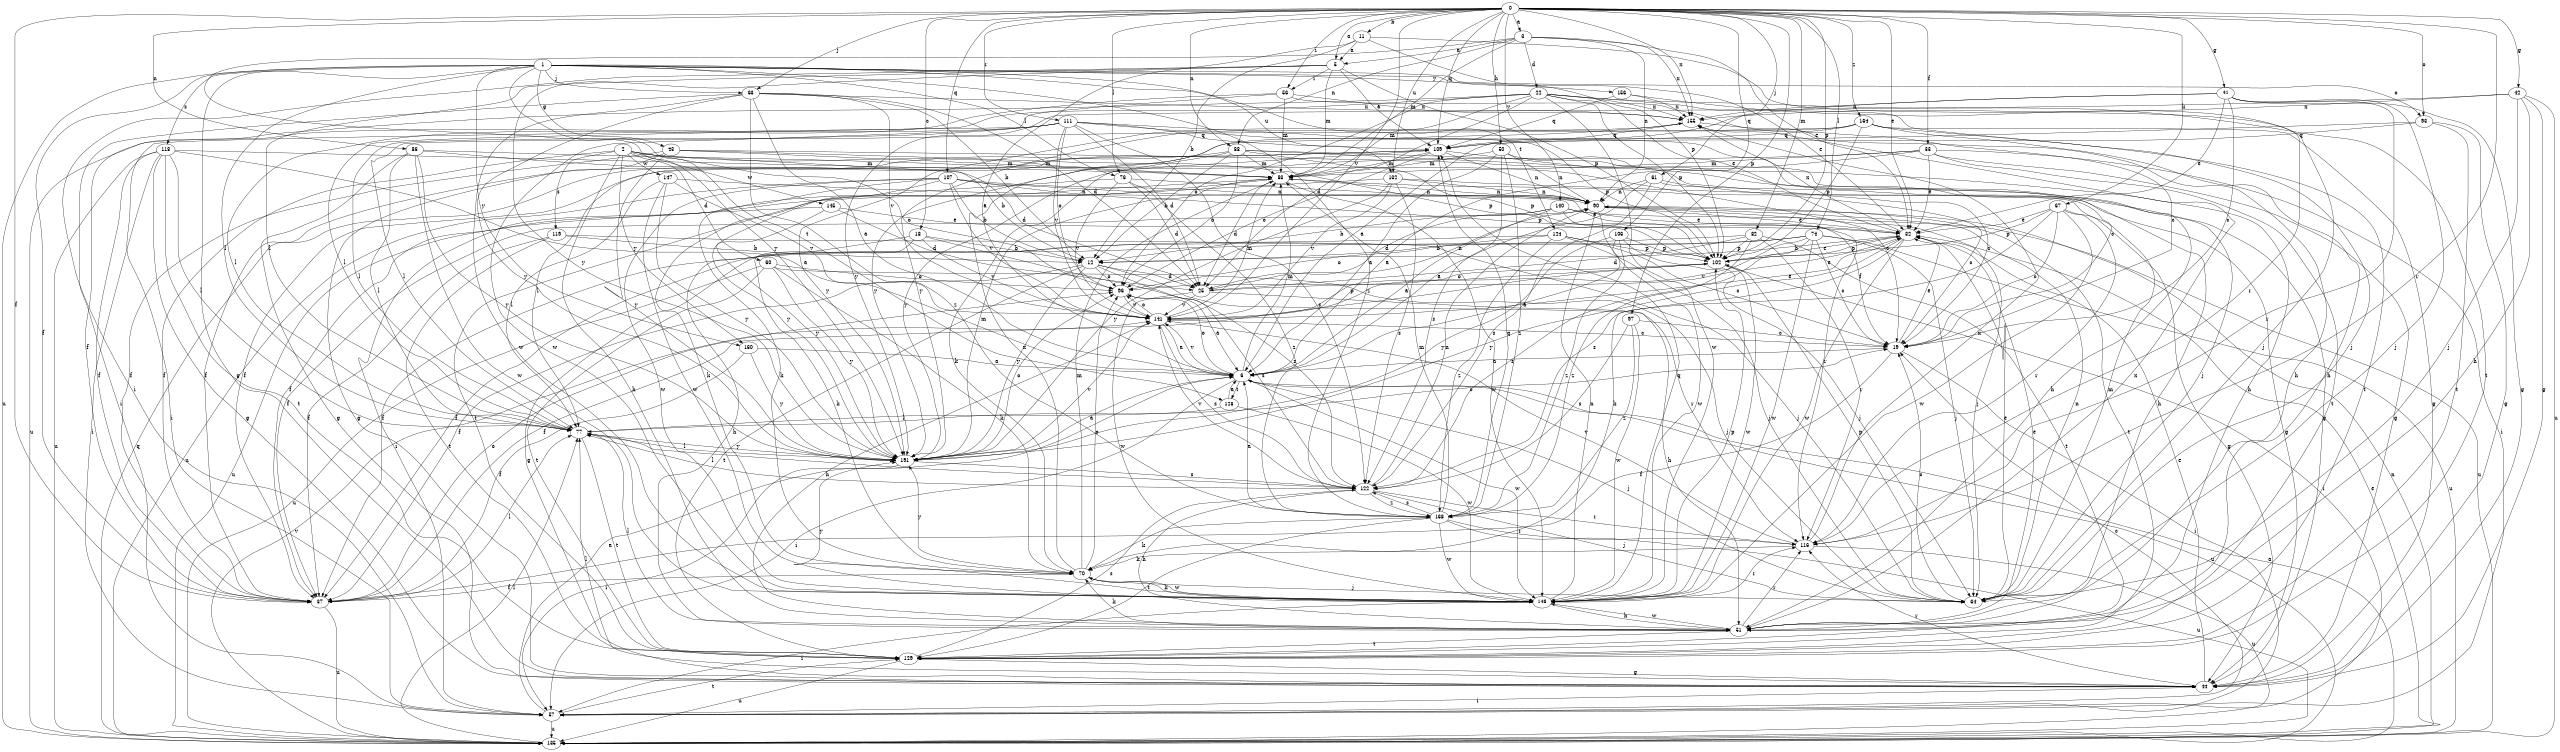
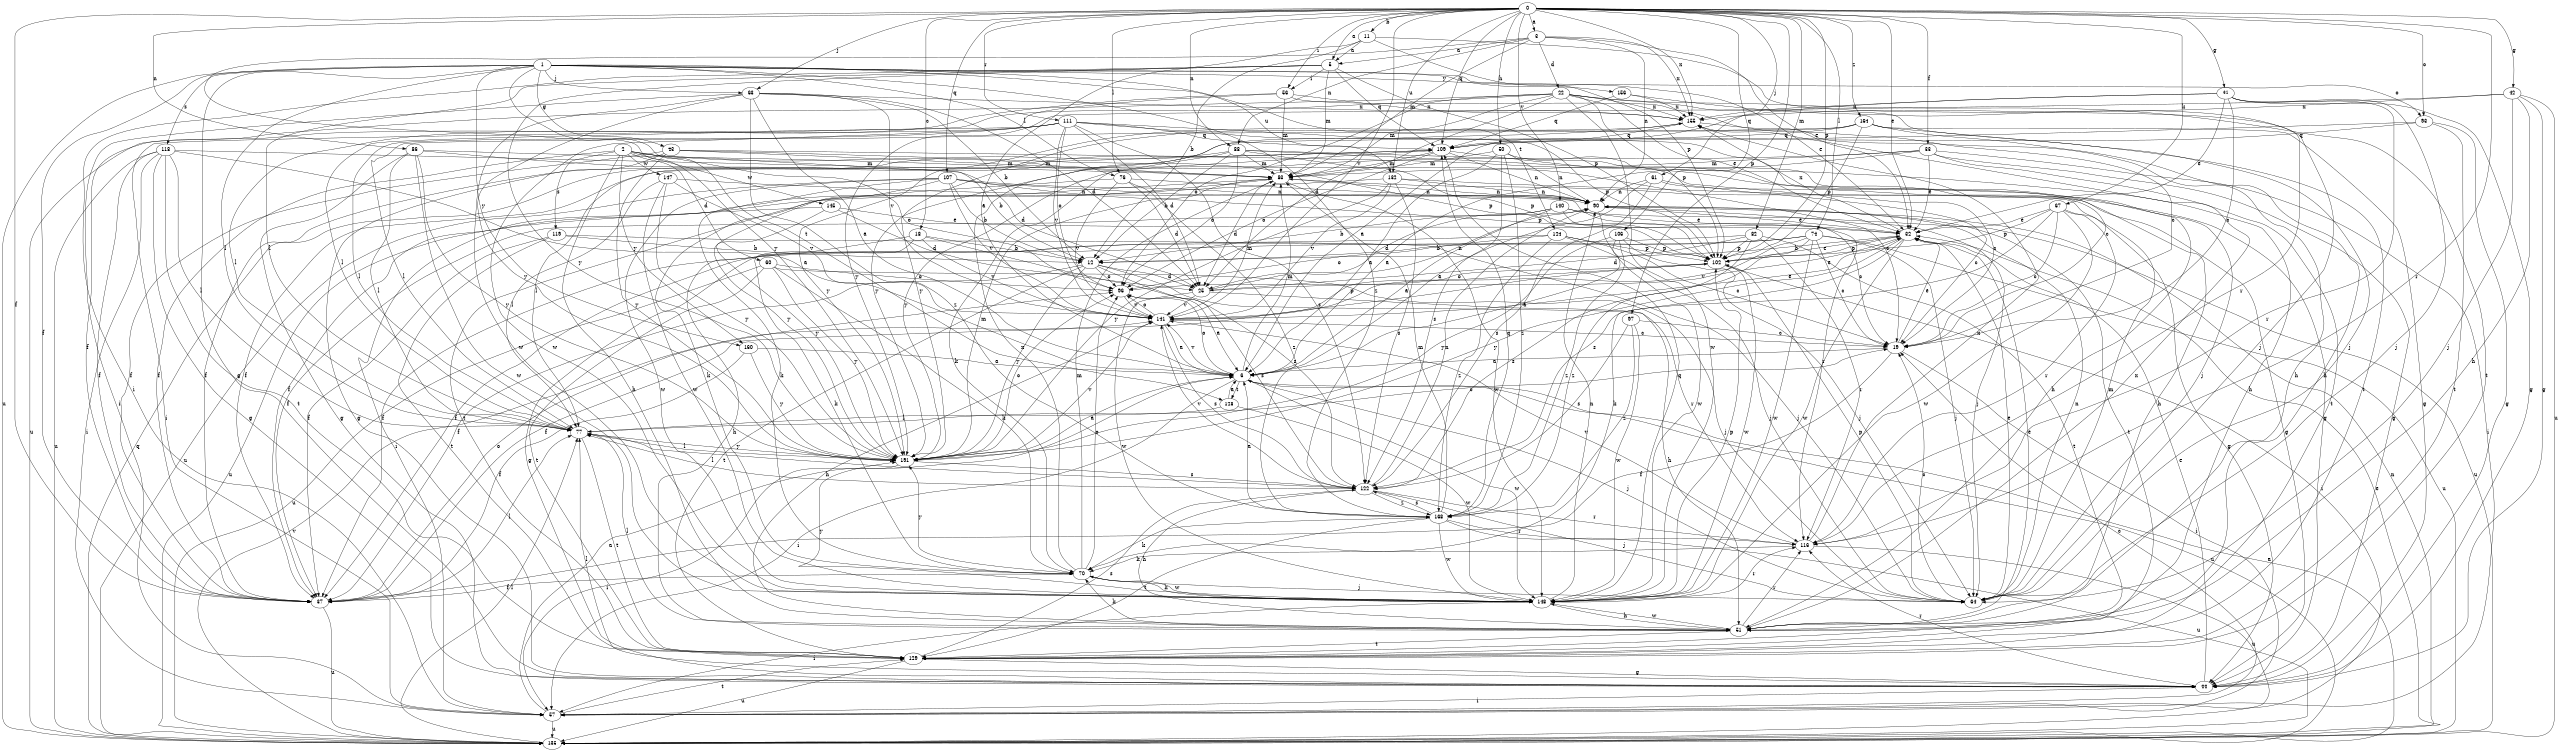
(1379, 107) -> (1380, 107)
(1860, 277) -> (1861, 277)
